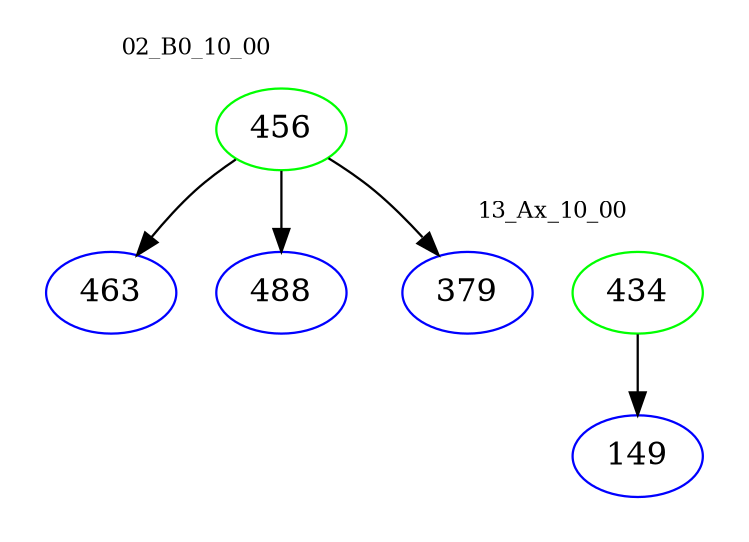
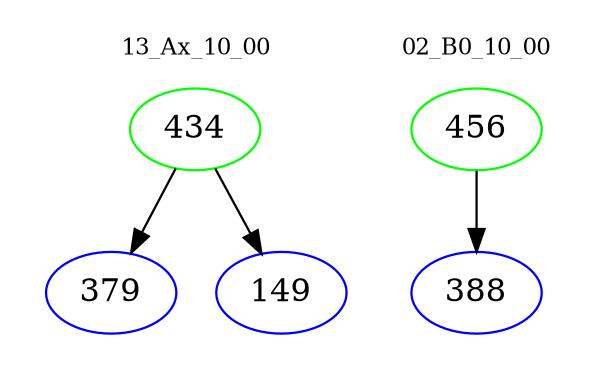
(399, 213) -> (159, 200)
(111, 293) -> none
(281, 293) -> (477, 293)
